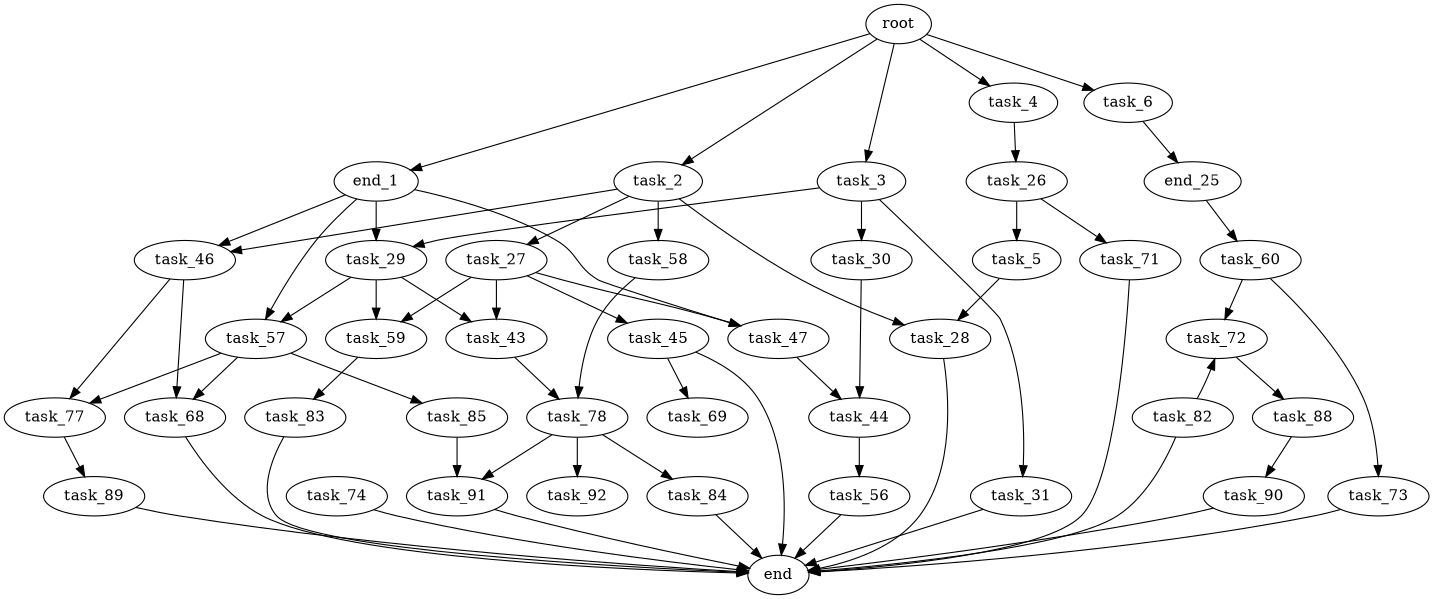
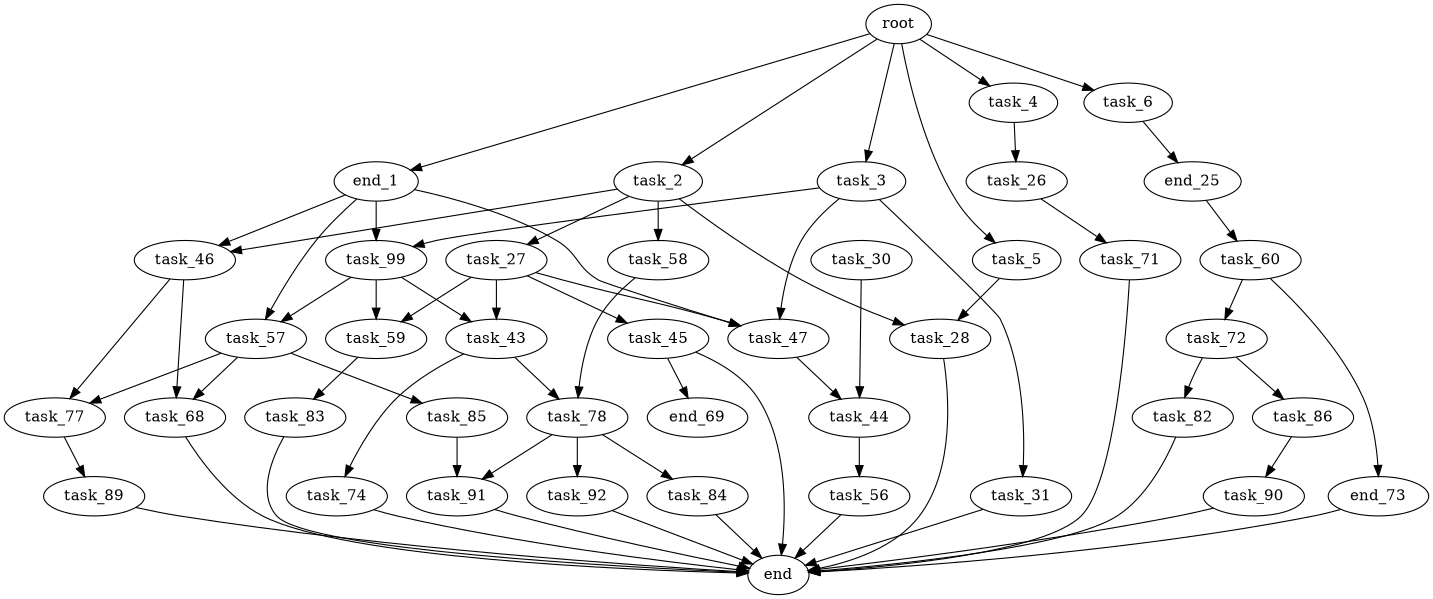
(861, 215) -> (798, 247)
(1017, 215) -> (930, 147)
(376, 260) -> (376, 260)
(1205, 384) -> (1195, 372)
none -> (393, 402)
(698, 418) -> (698, 418)
(1303, 418) -> (1303, 418)
(1378, 496) -> (1378, 496)
none -> (677, 535)
